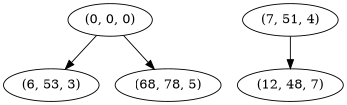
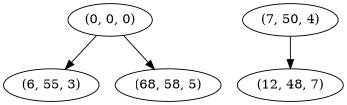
(290, 20) -> (290, 20)
(51, 85) -> (51, 85)
(168, 85) -> (168, 85)
